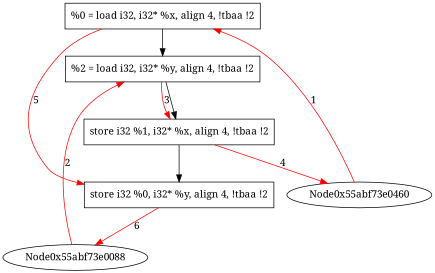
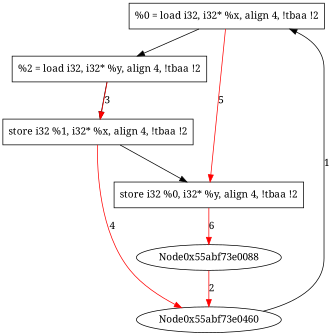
(302, 93) -> (324, 182)
(65, 154) -> (209, 285)
